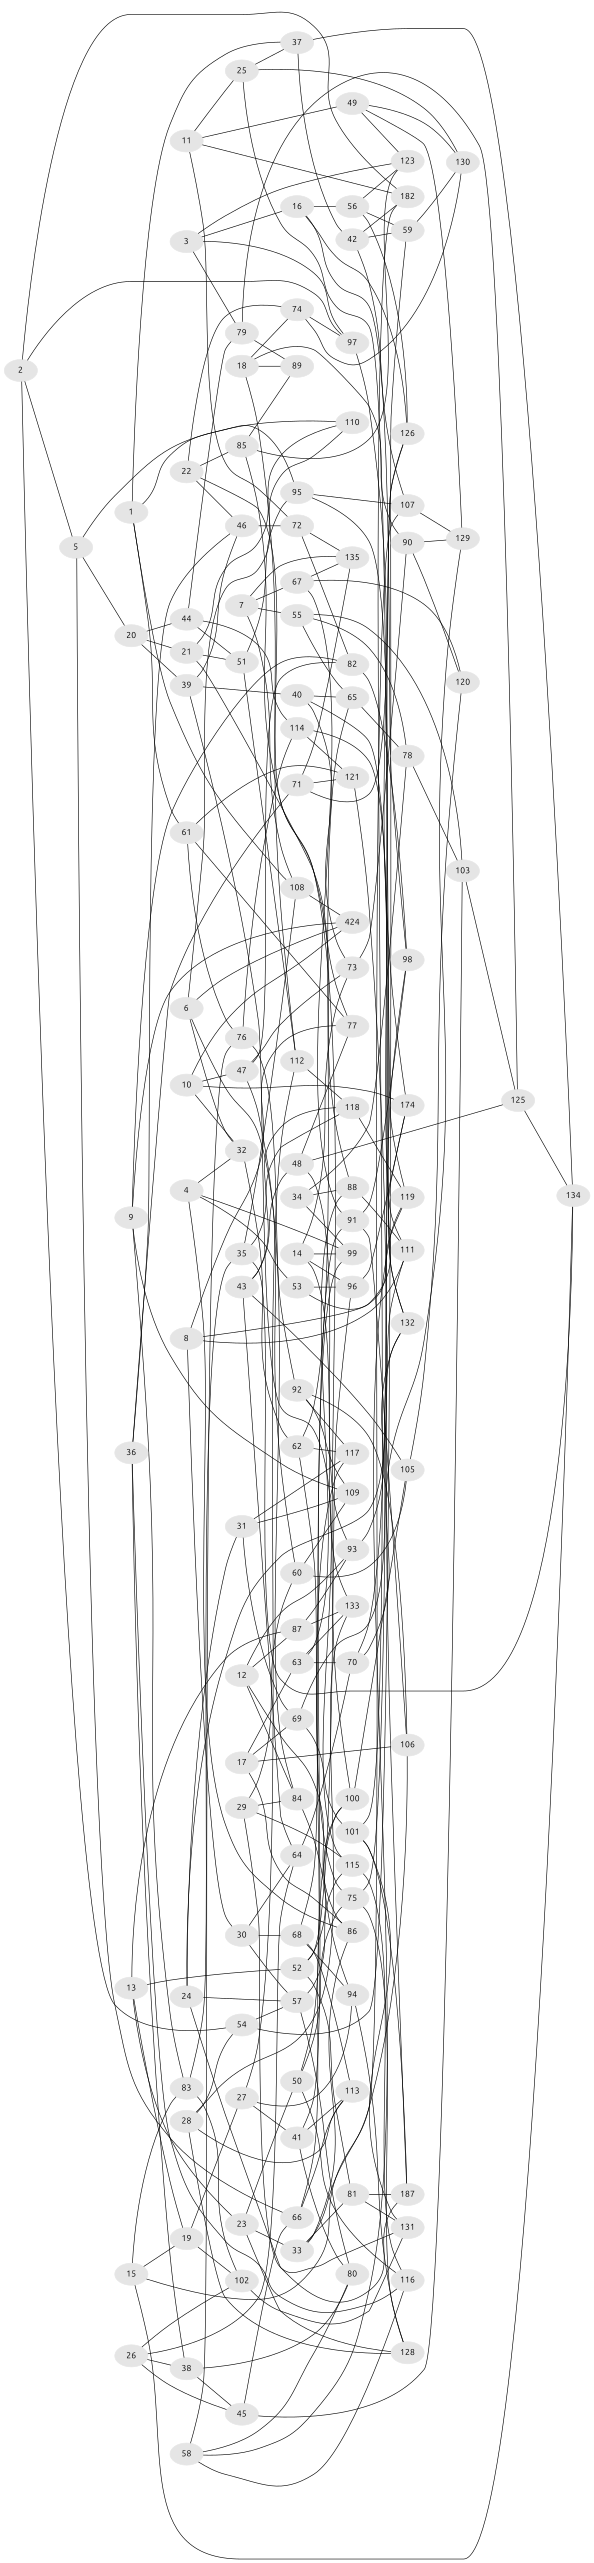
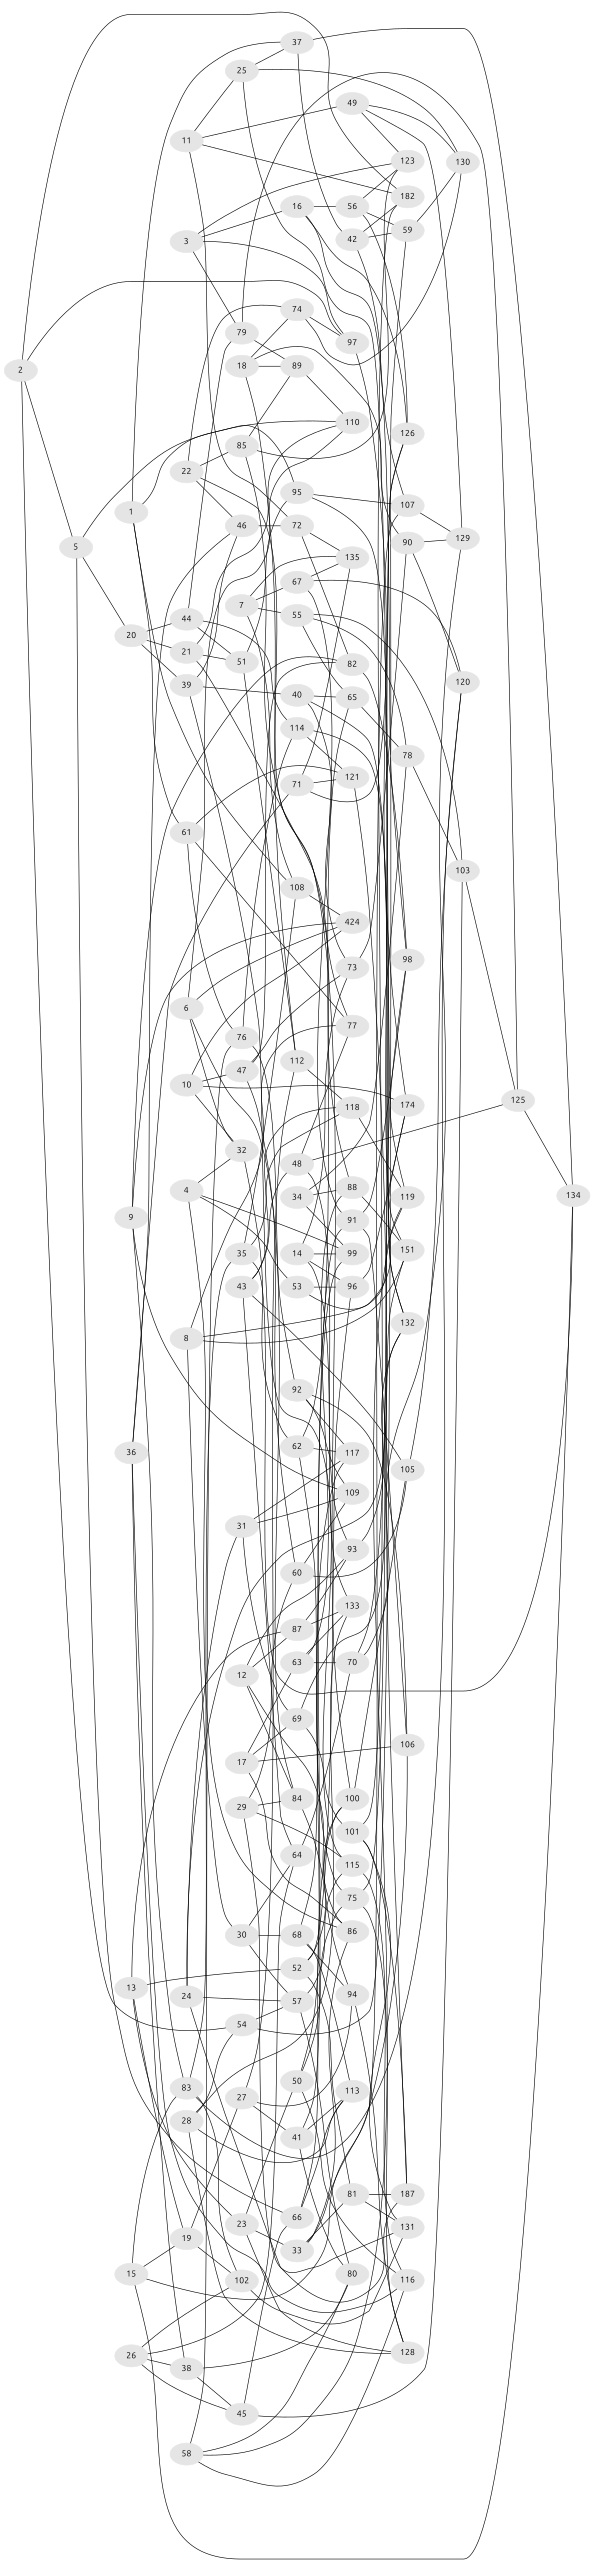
none -> (325, 395)
(408, 1250) -> (408, 1250)
none -> (444, 1511)
